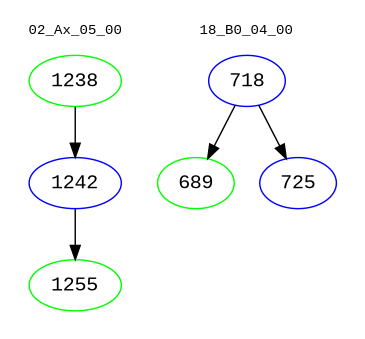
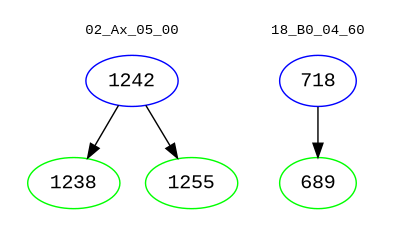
(247, 31) -> (319, 31)
(75, 125) -> (107, 126)
(298, 183) -> none
